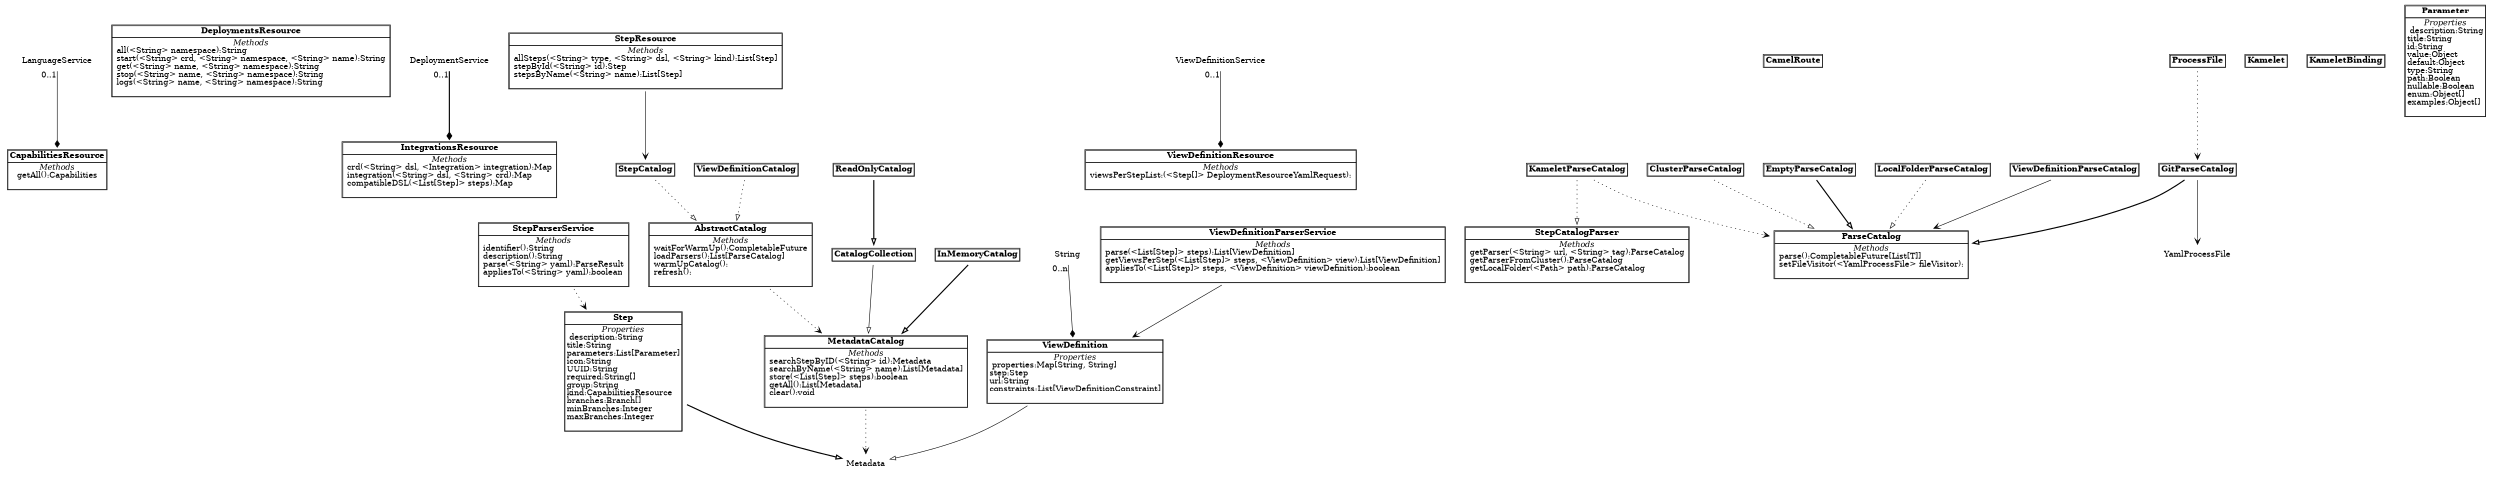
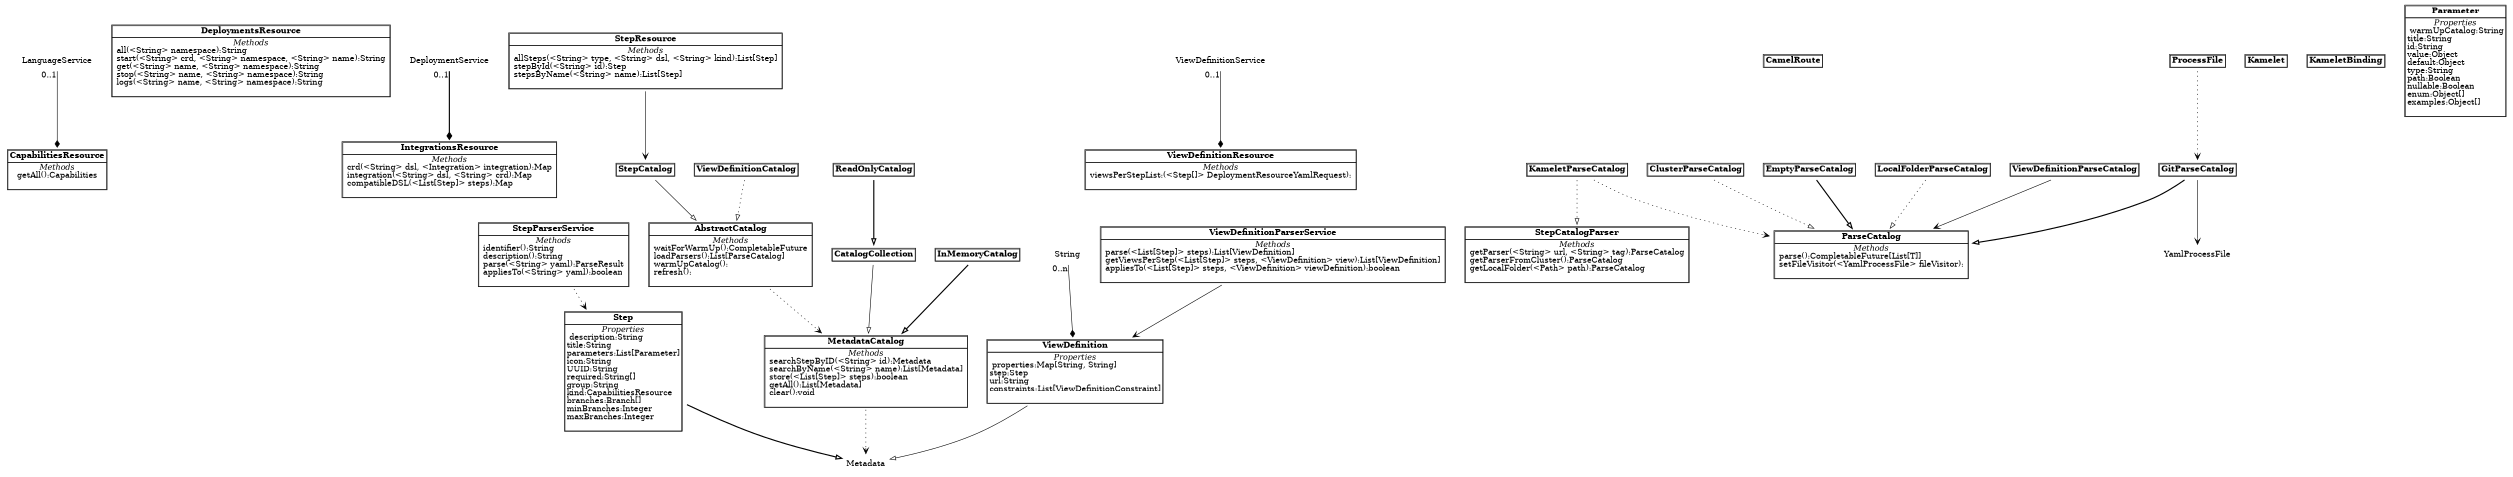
(2445, 31) -> (2456, 31)
(674, 198) -> (674, 198)
